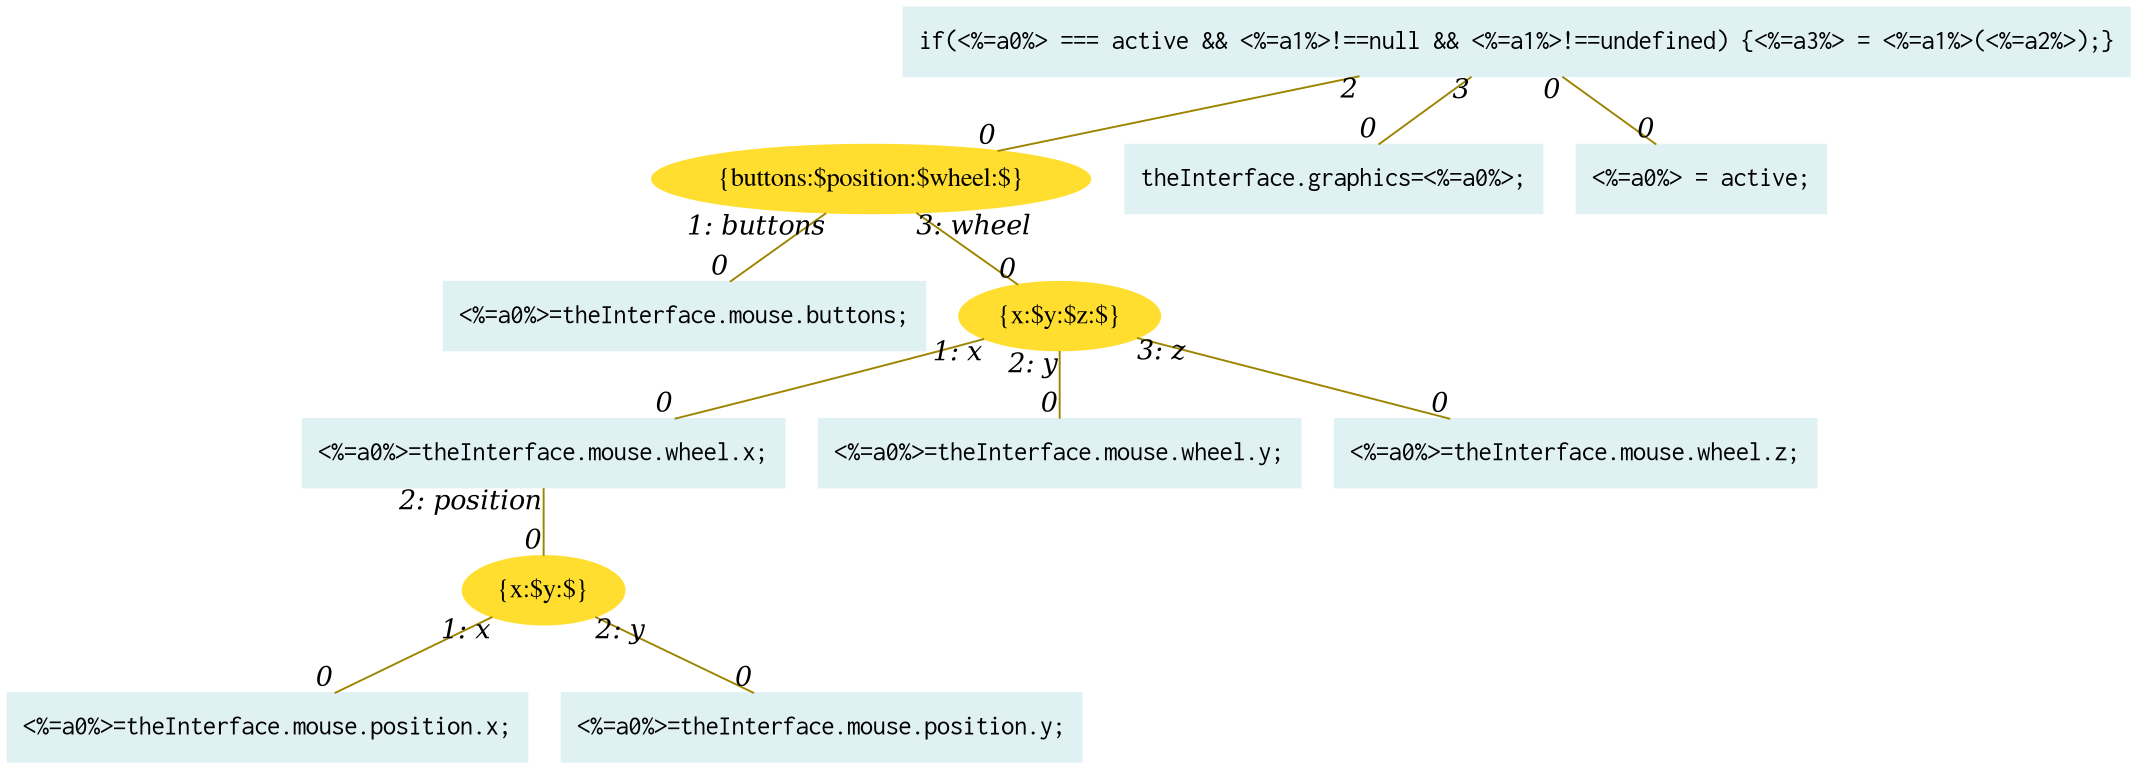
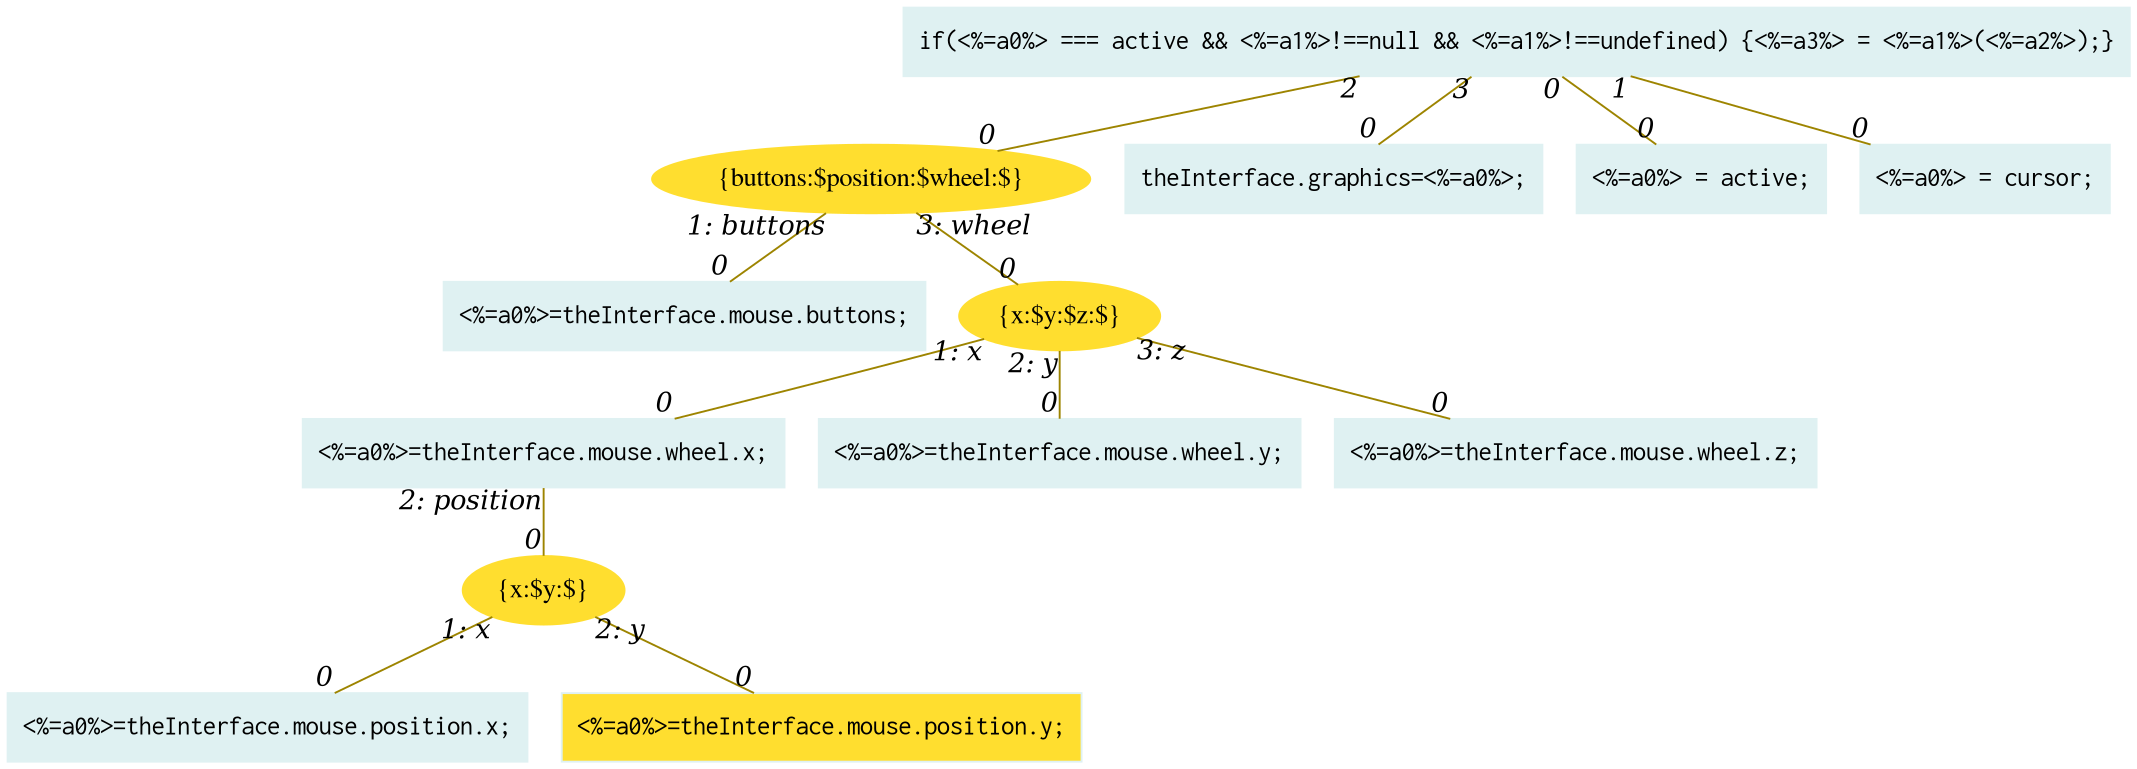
none -> (1985, 179)
(822, 727) -> (822, 727)
